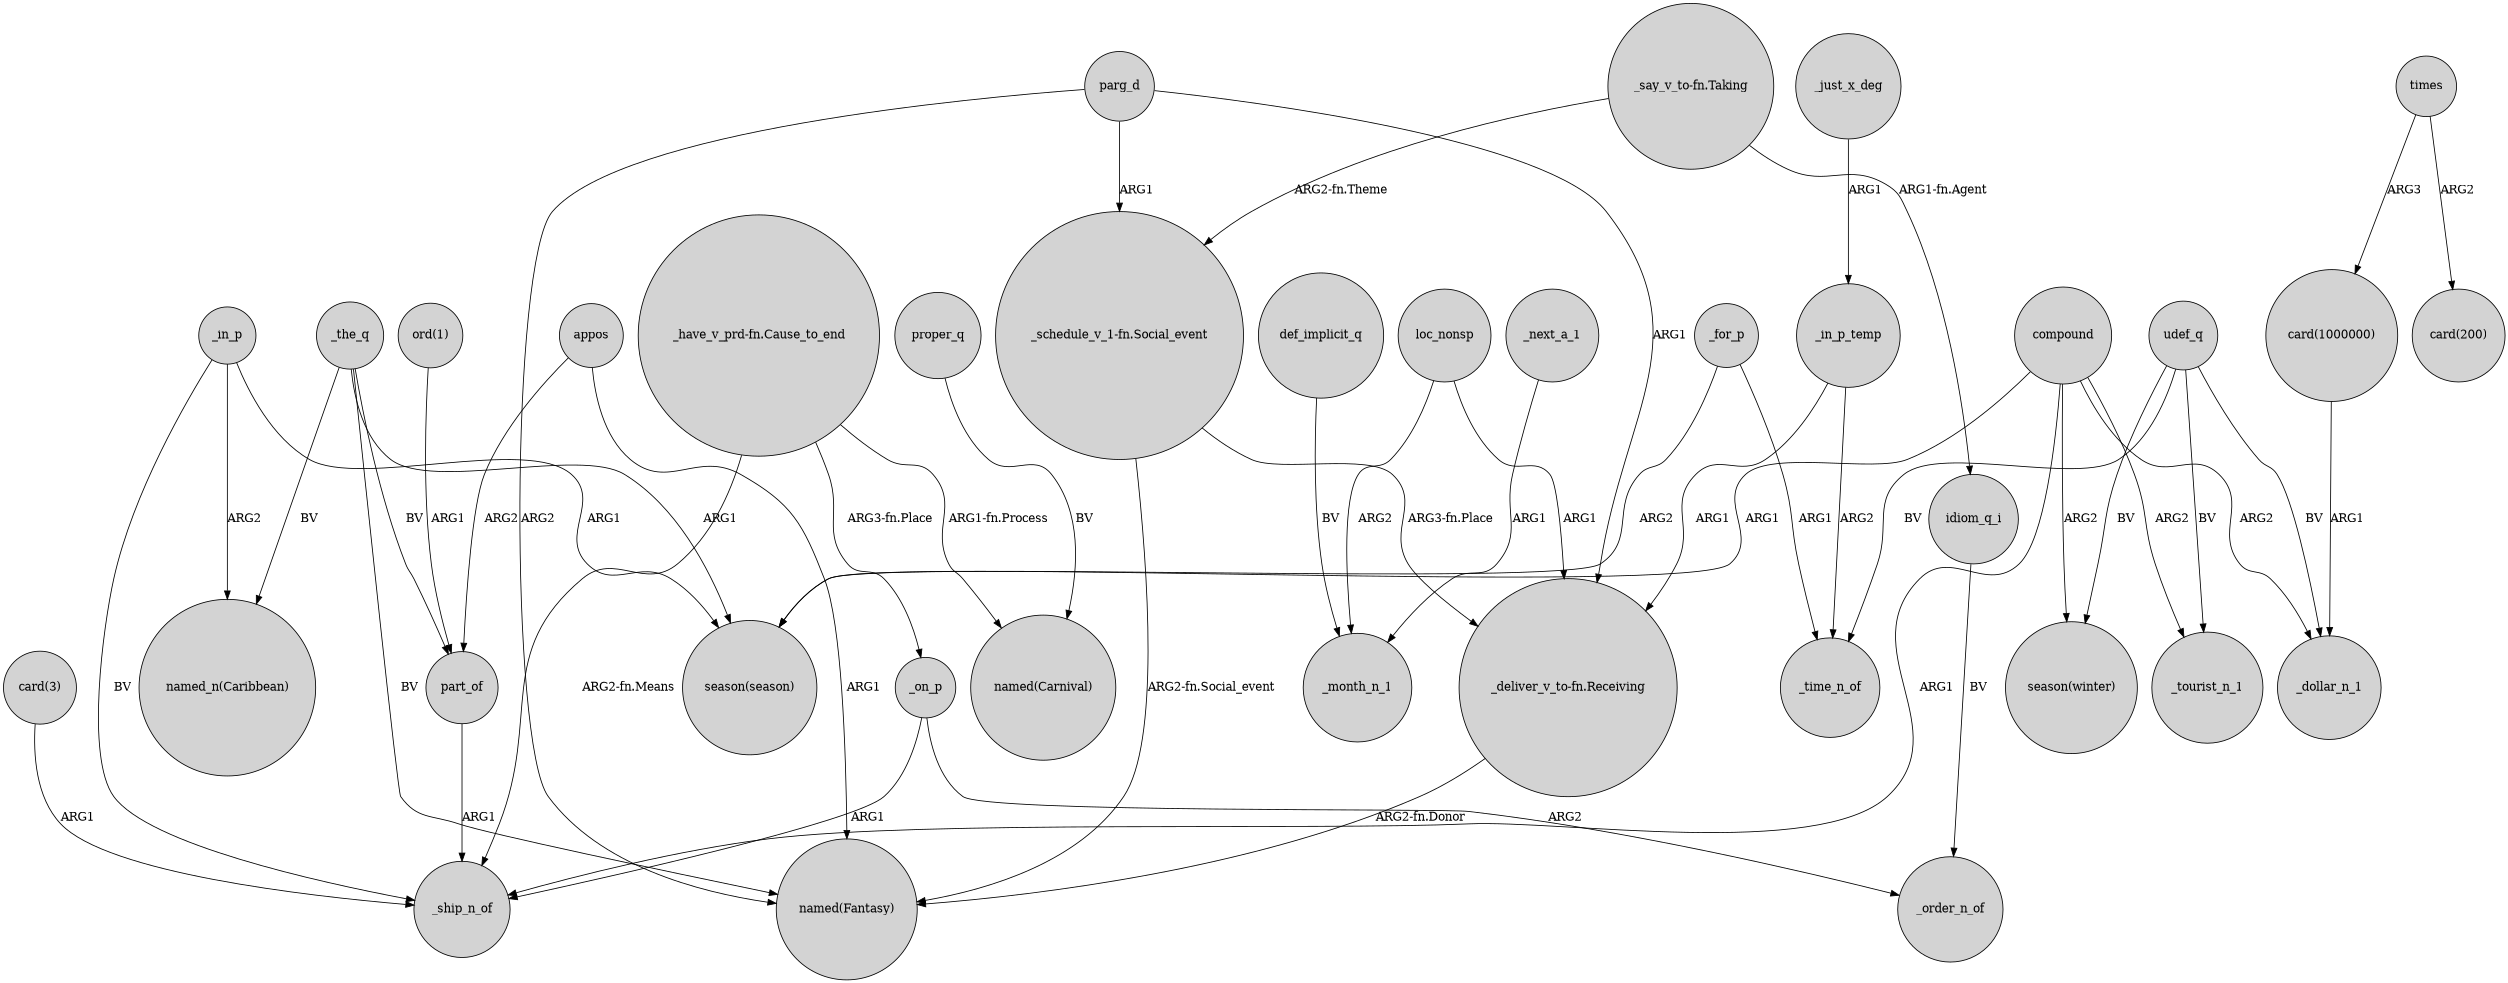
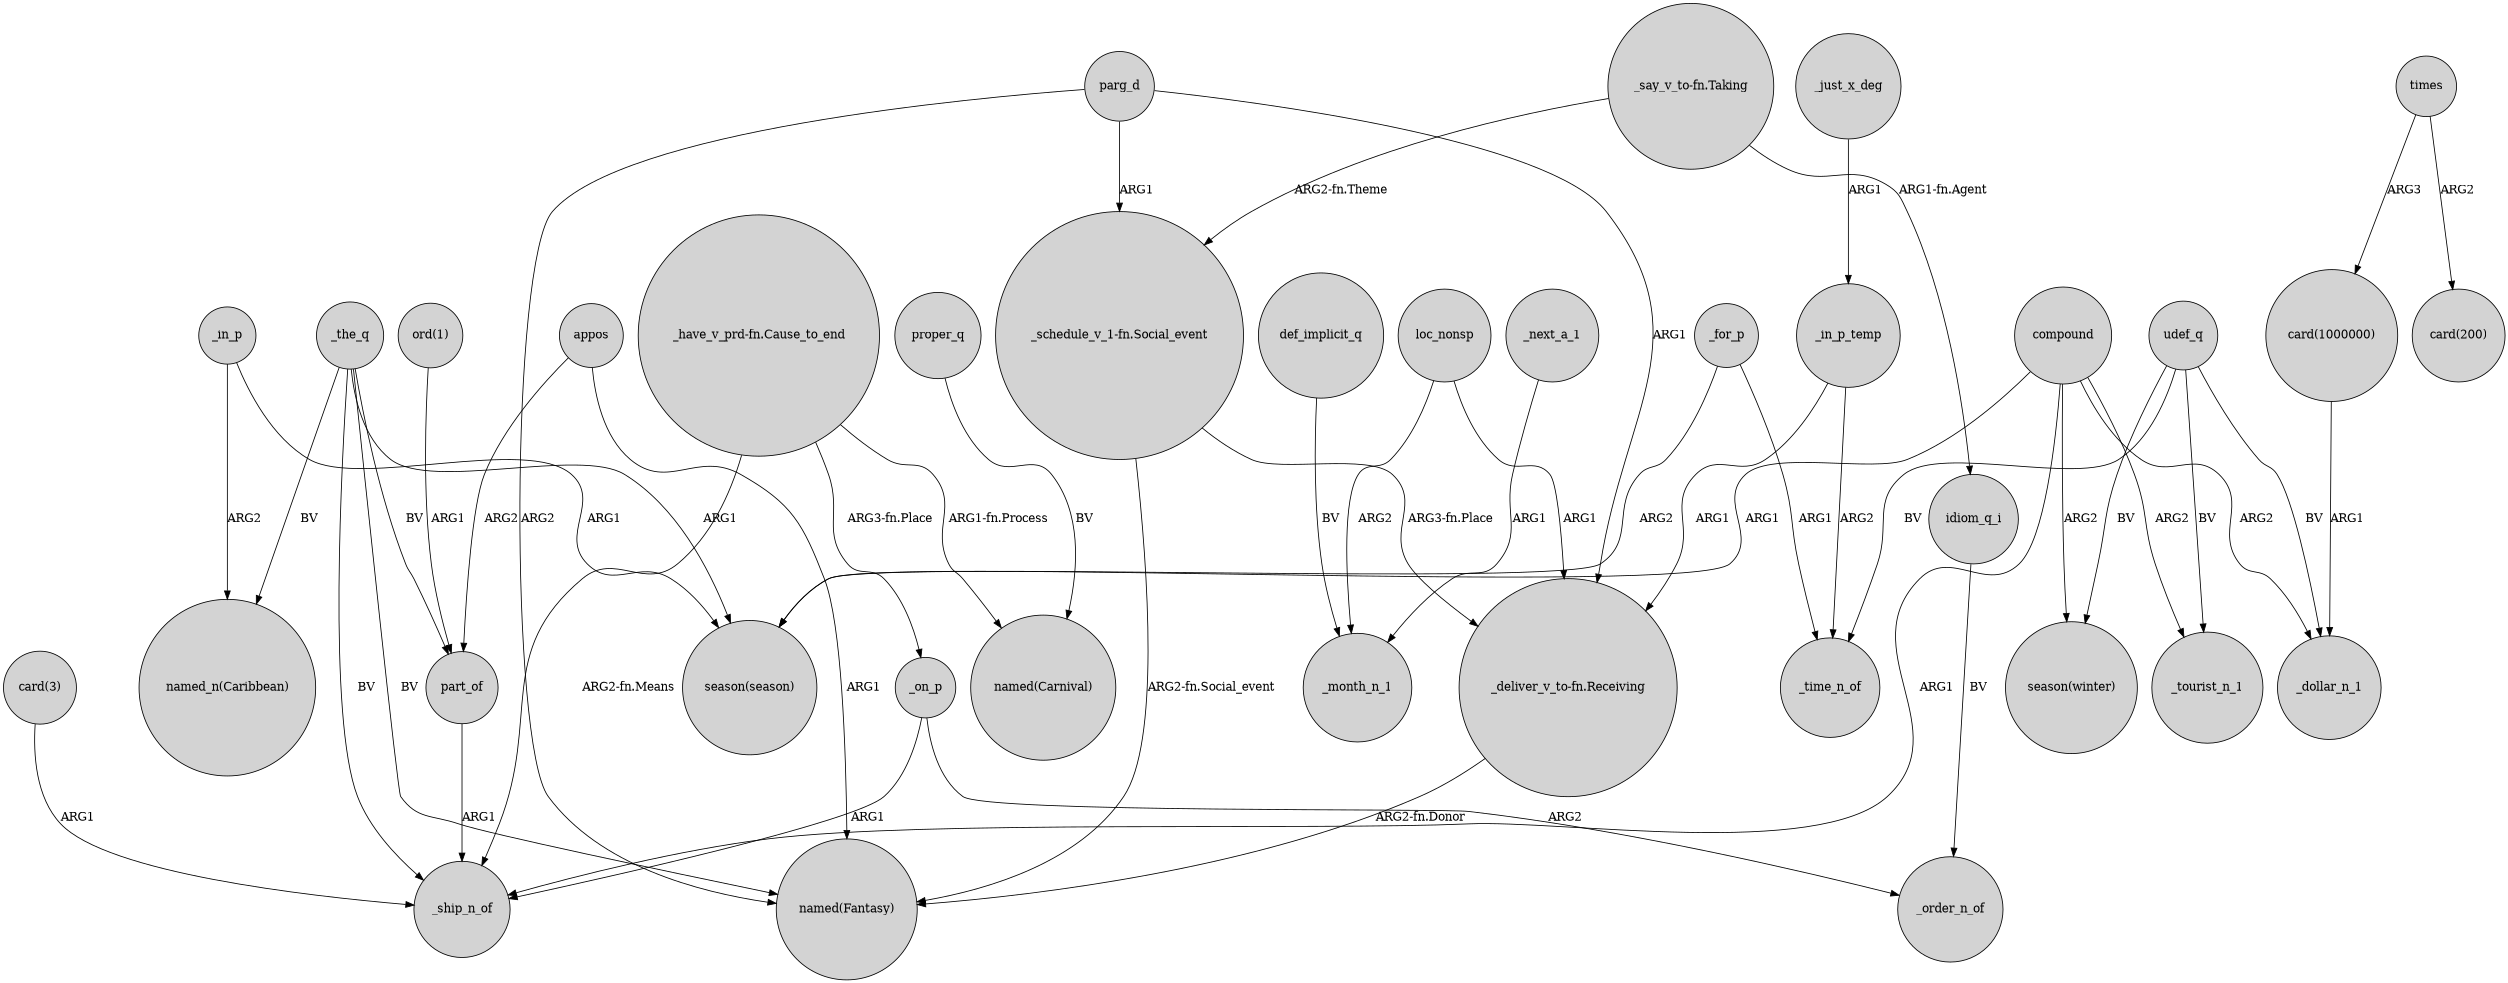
(99, 725) -> (339, 633)
